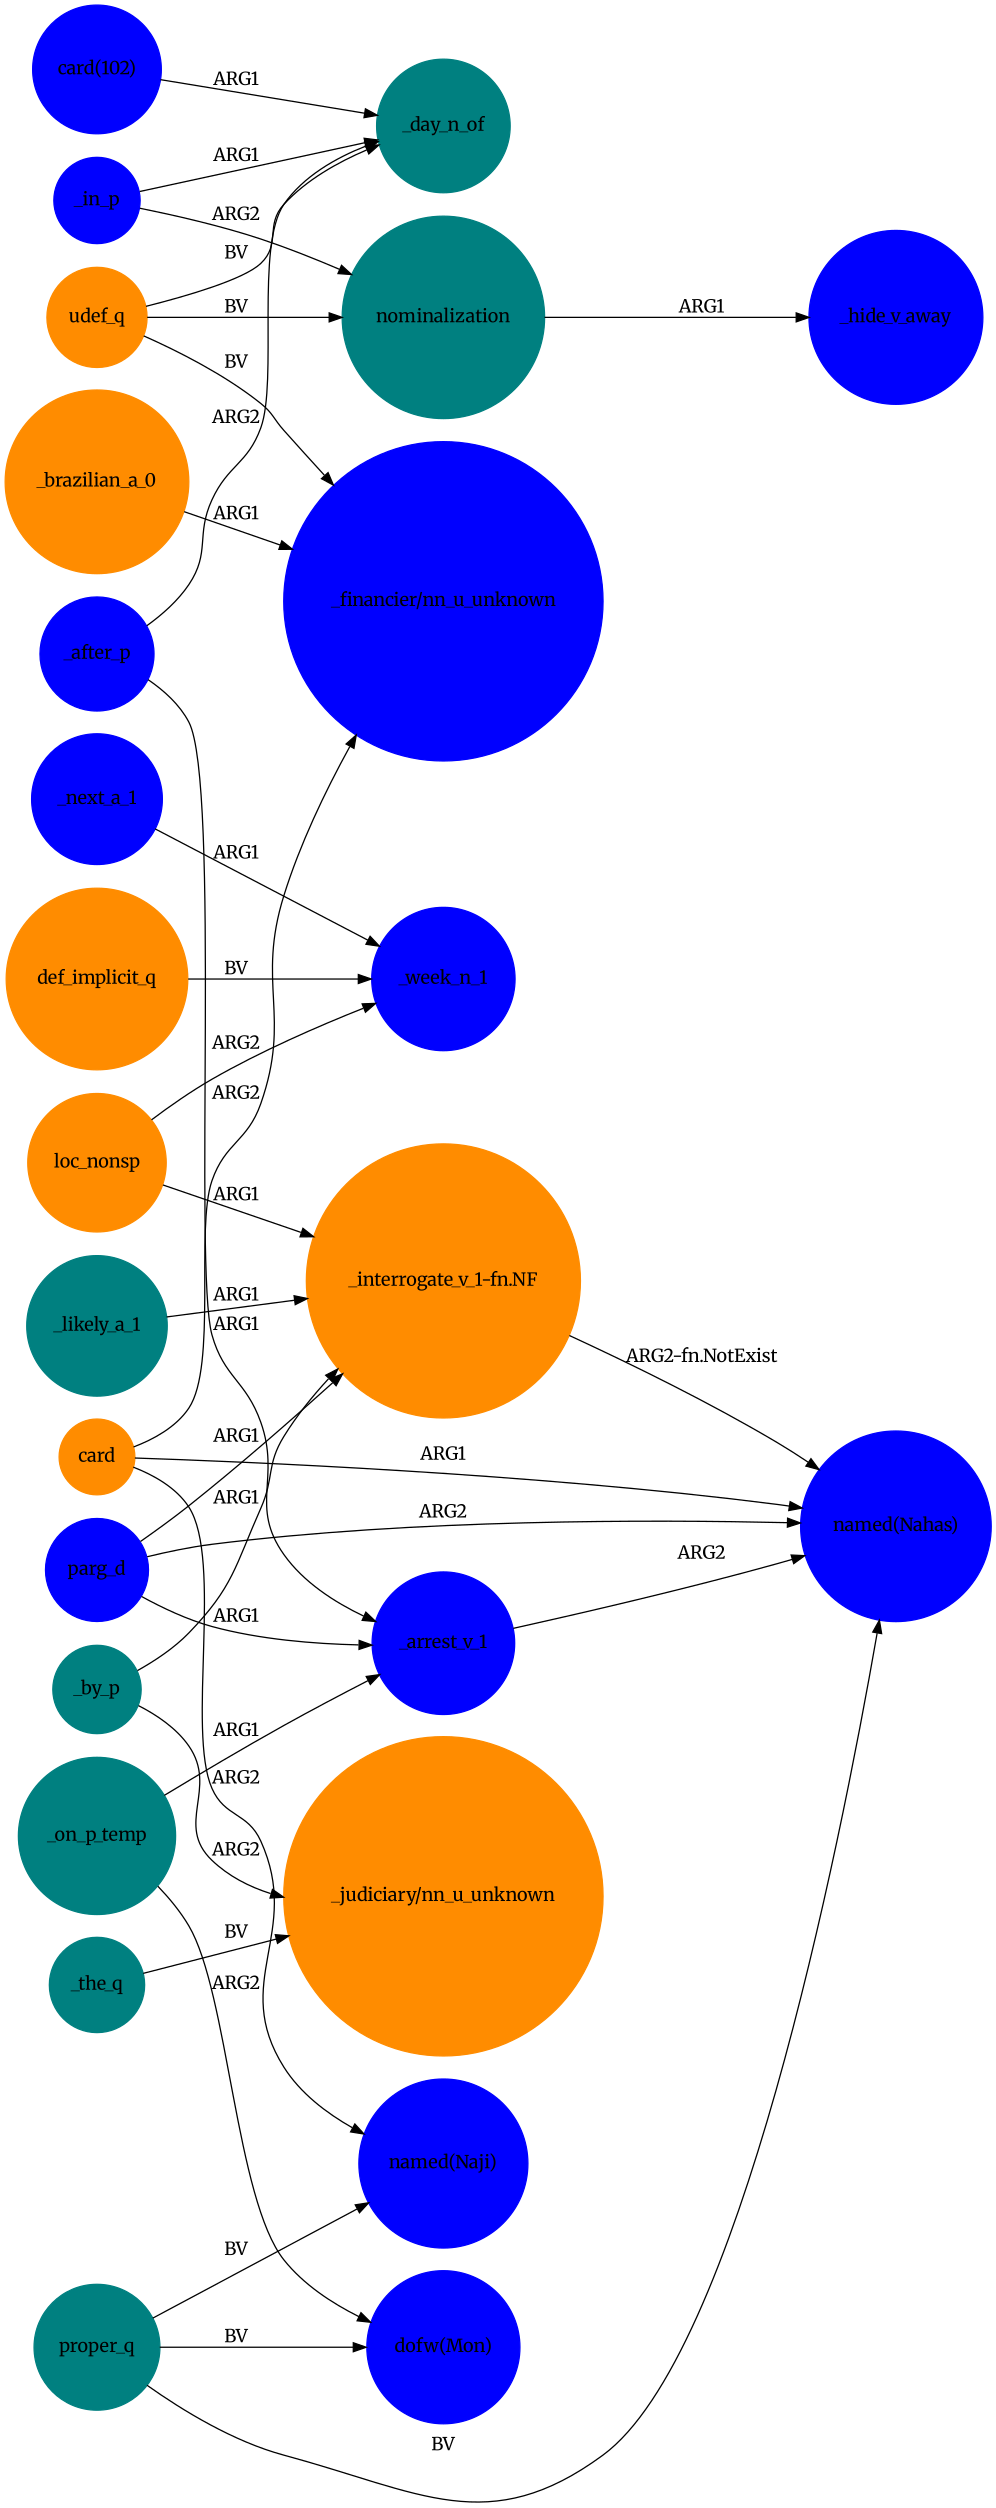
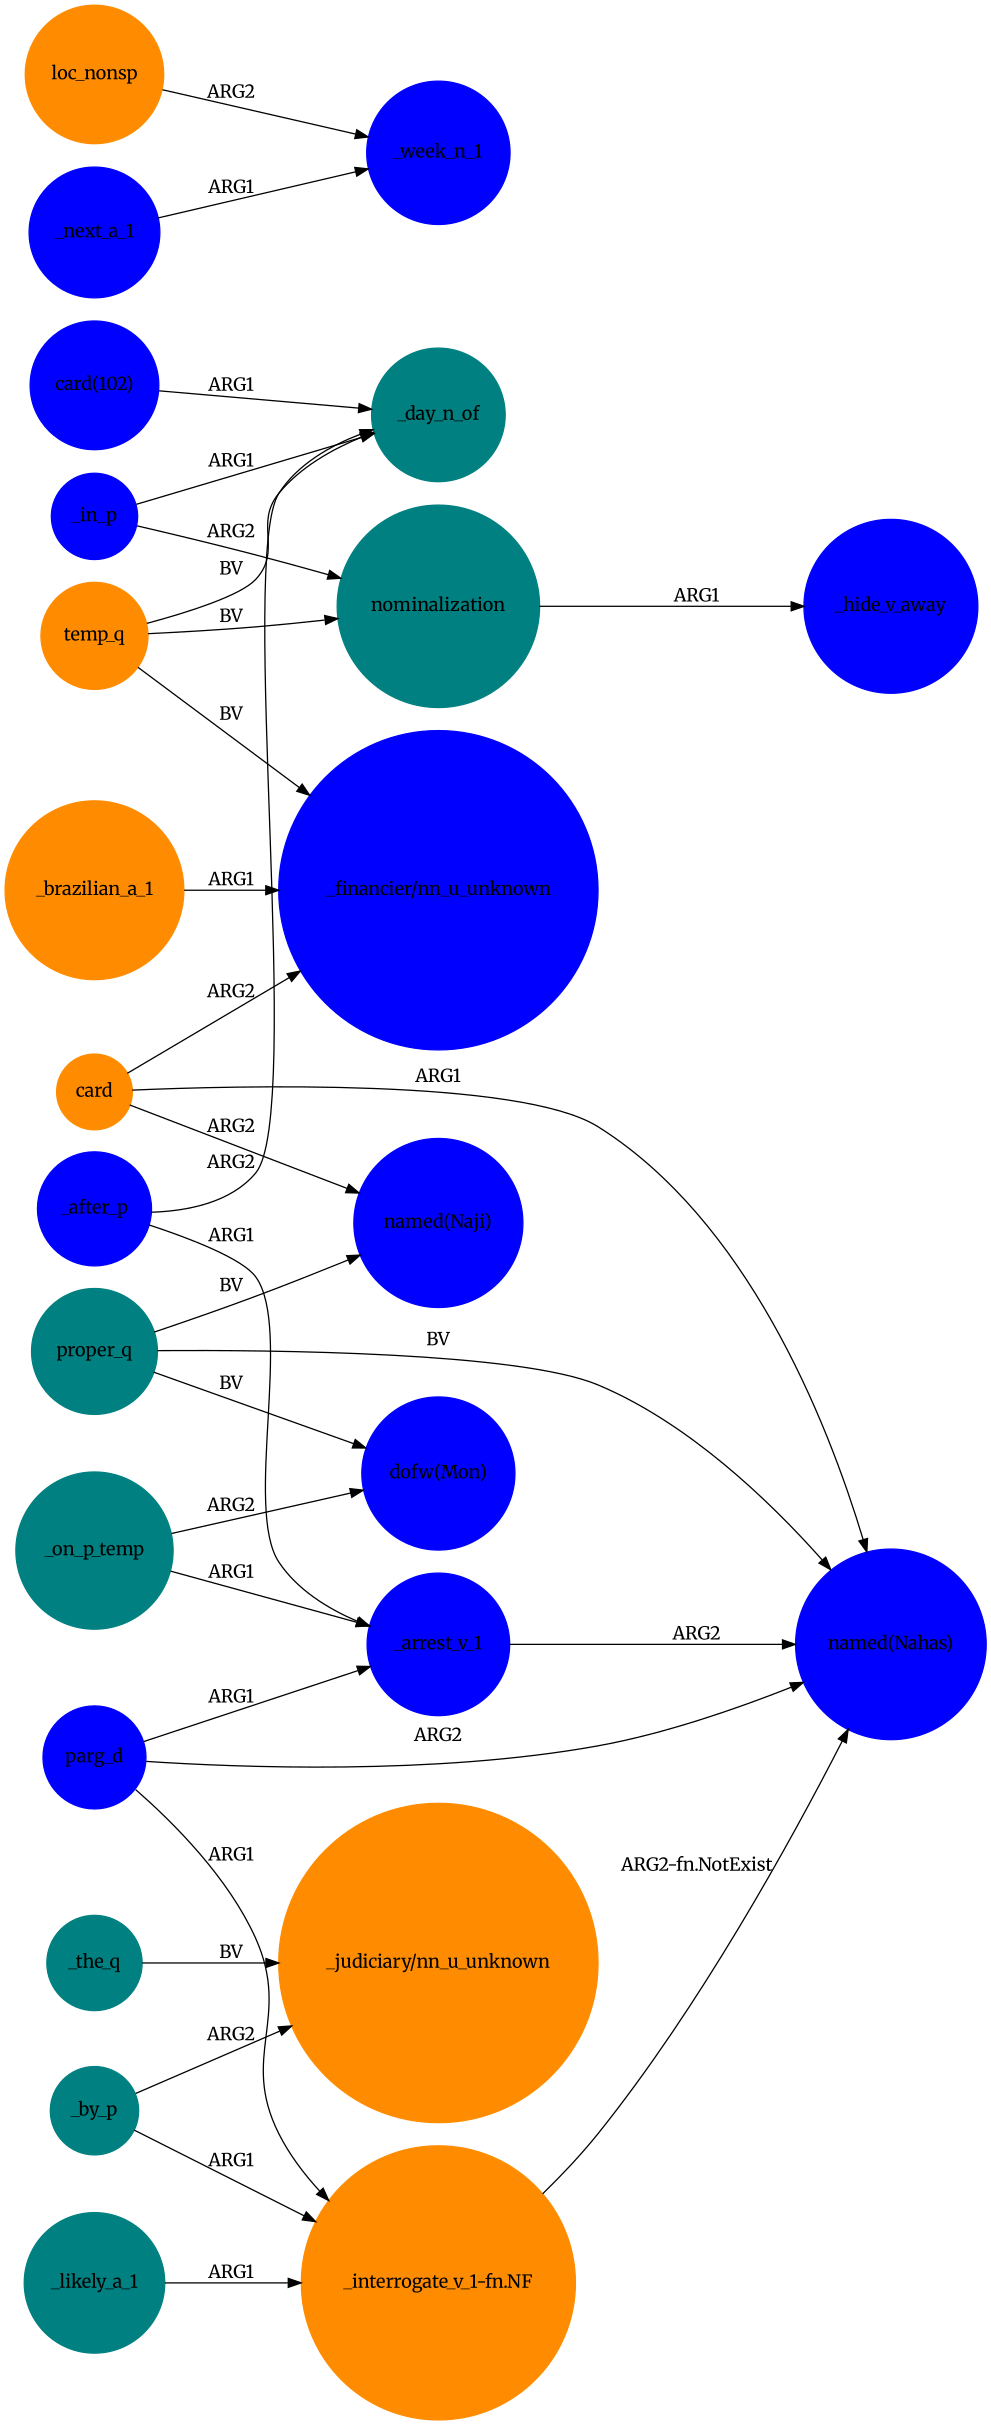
(97, 317) -> (94, 636)
(97, 482) -> (94, 890)
(97, 979) -> none
(232, 1209) -> none
